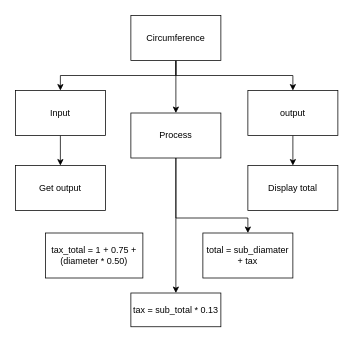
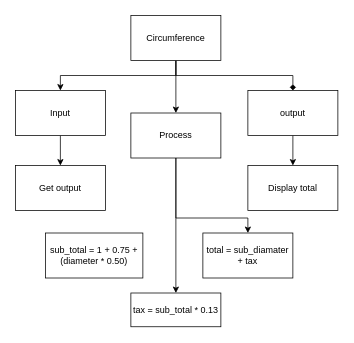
(293, 84) -> (293, 83)
(94, 255) -> (94, 255)
